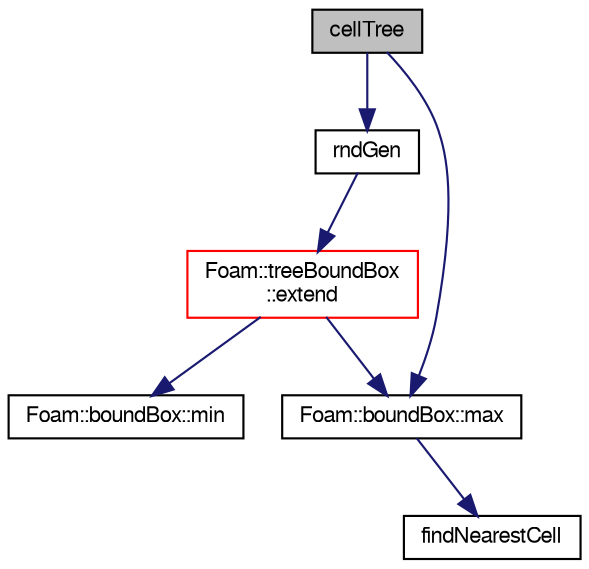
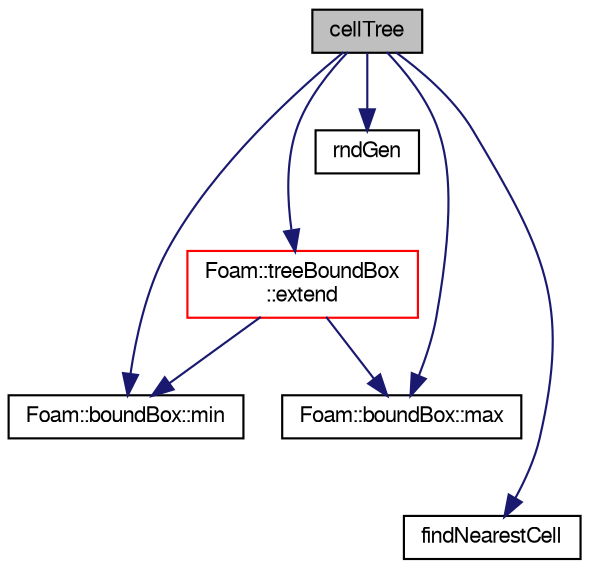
none -> (205, 193)
(343, 203) -> (295, 133)
(441, 469) -> (537, 255)
